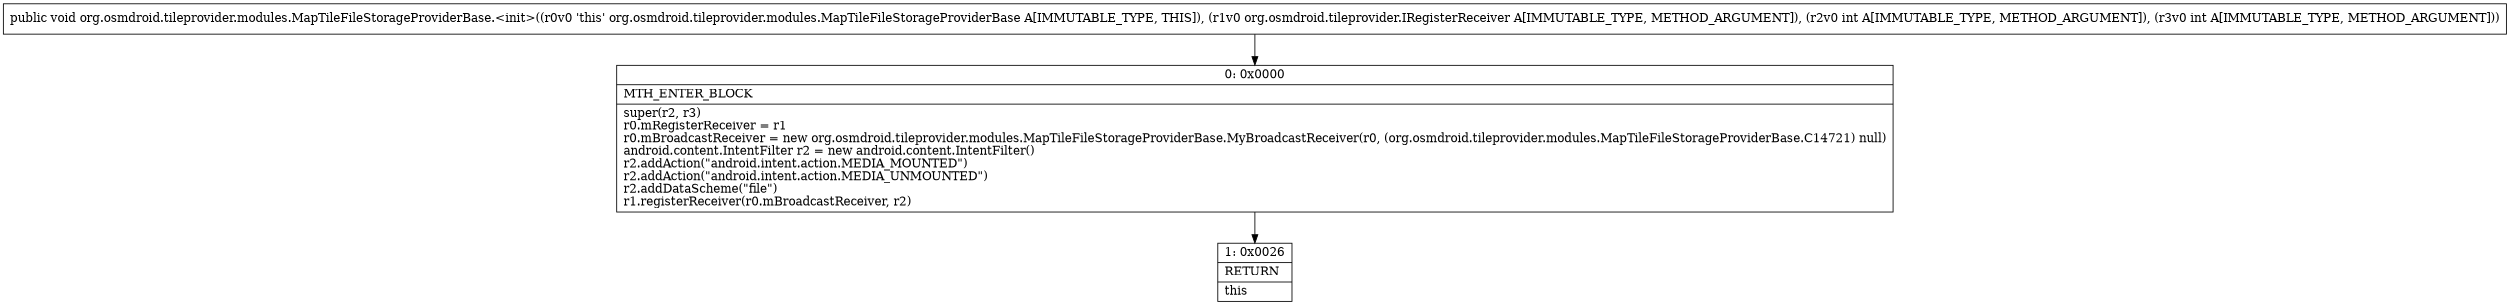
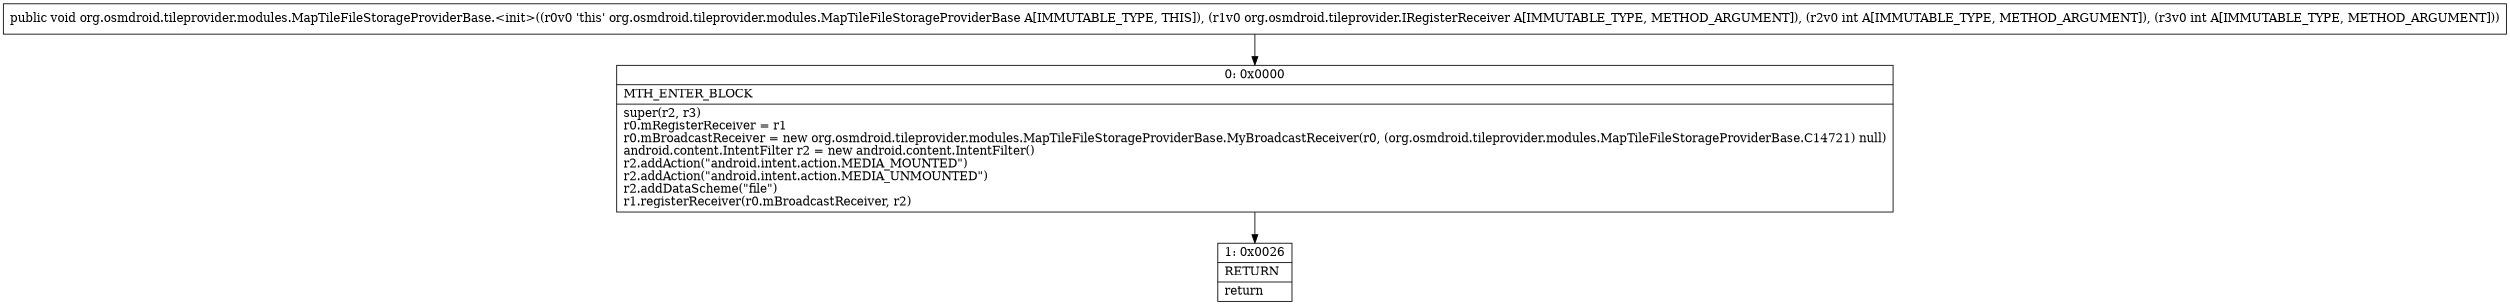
(1236, 291) -> (1244, 291)
